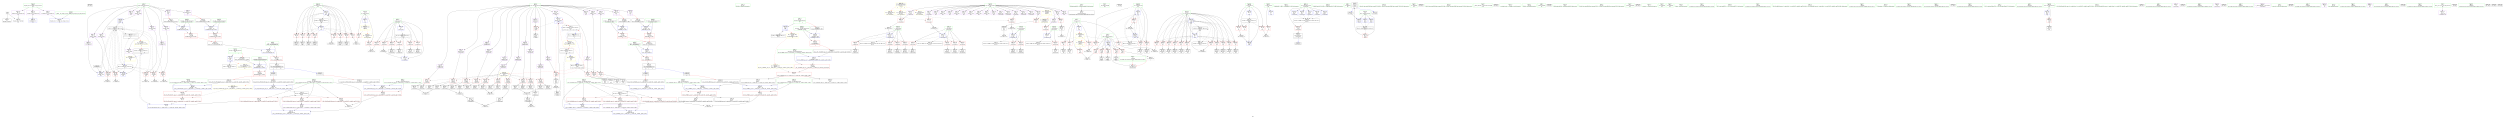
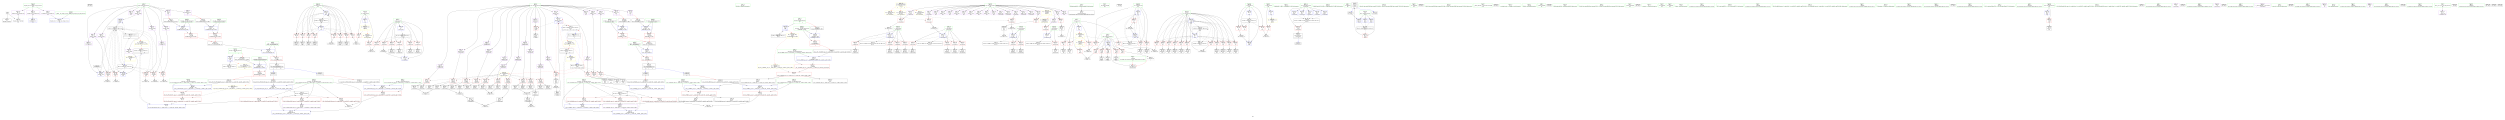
none -> (1272, 21)
